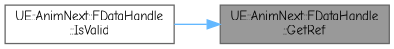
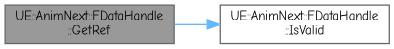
(191, 24) -> (191, 24)
